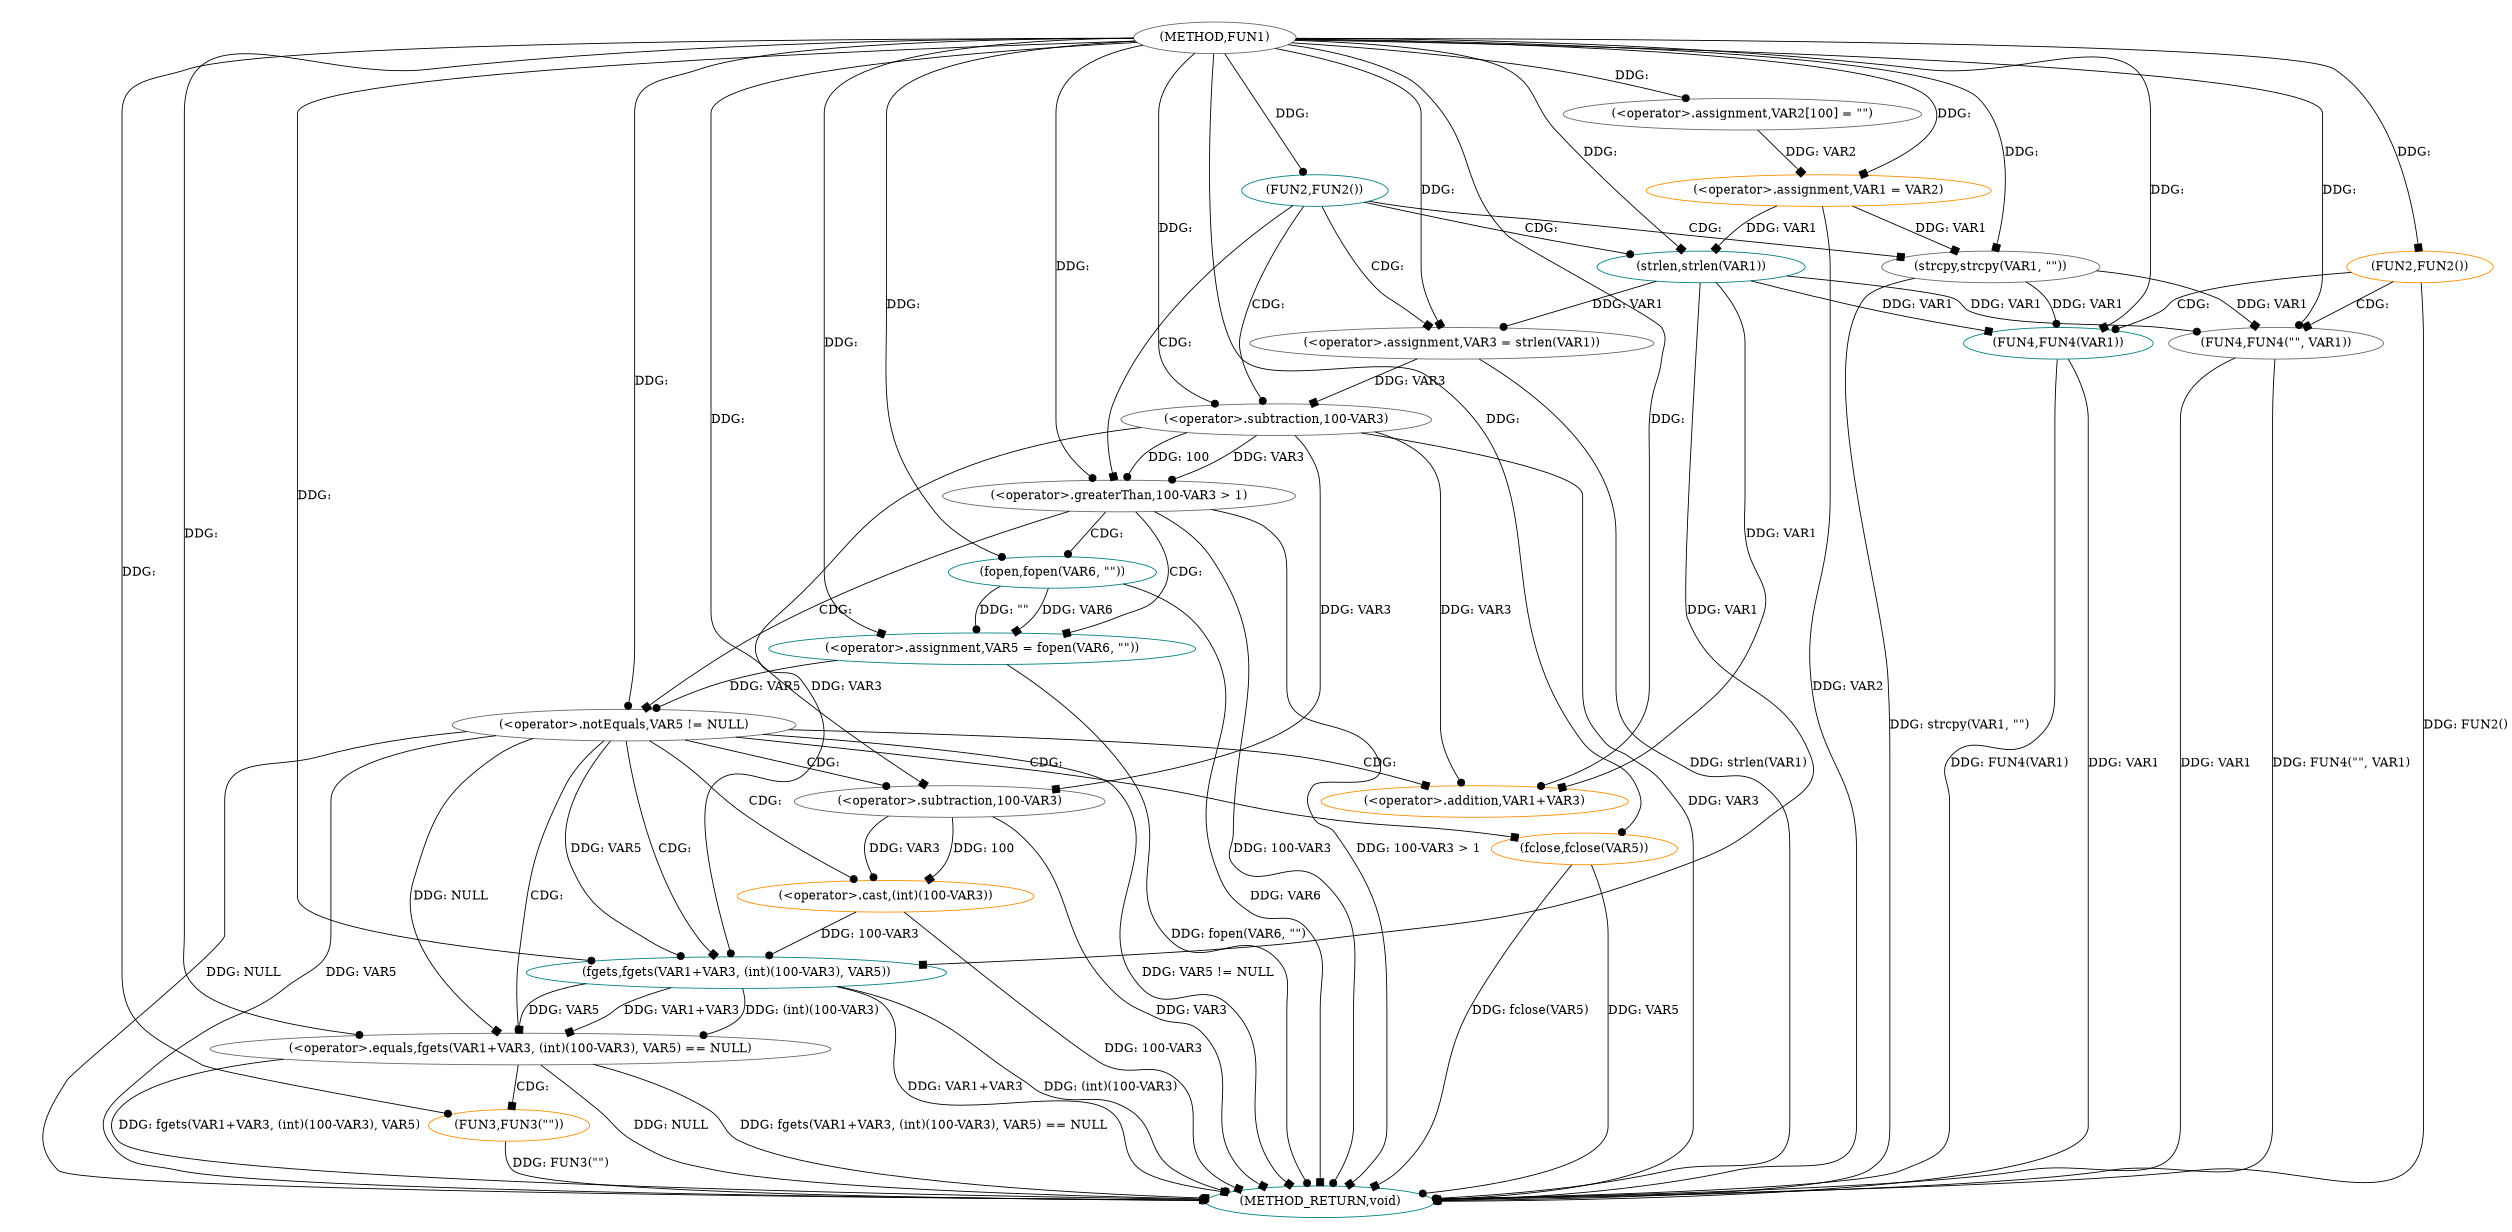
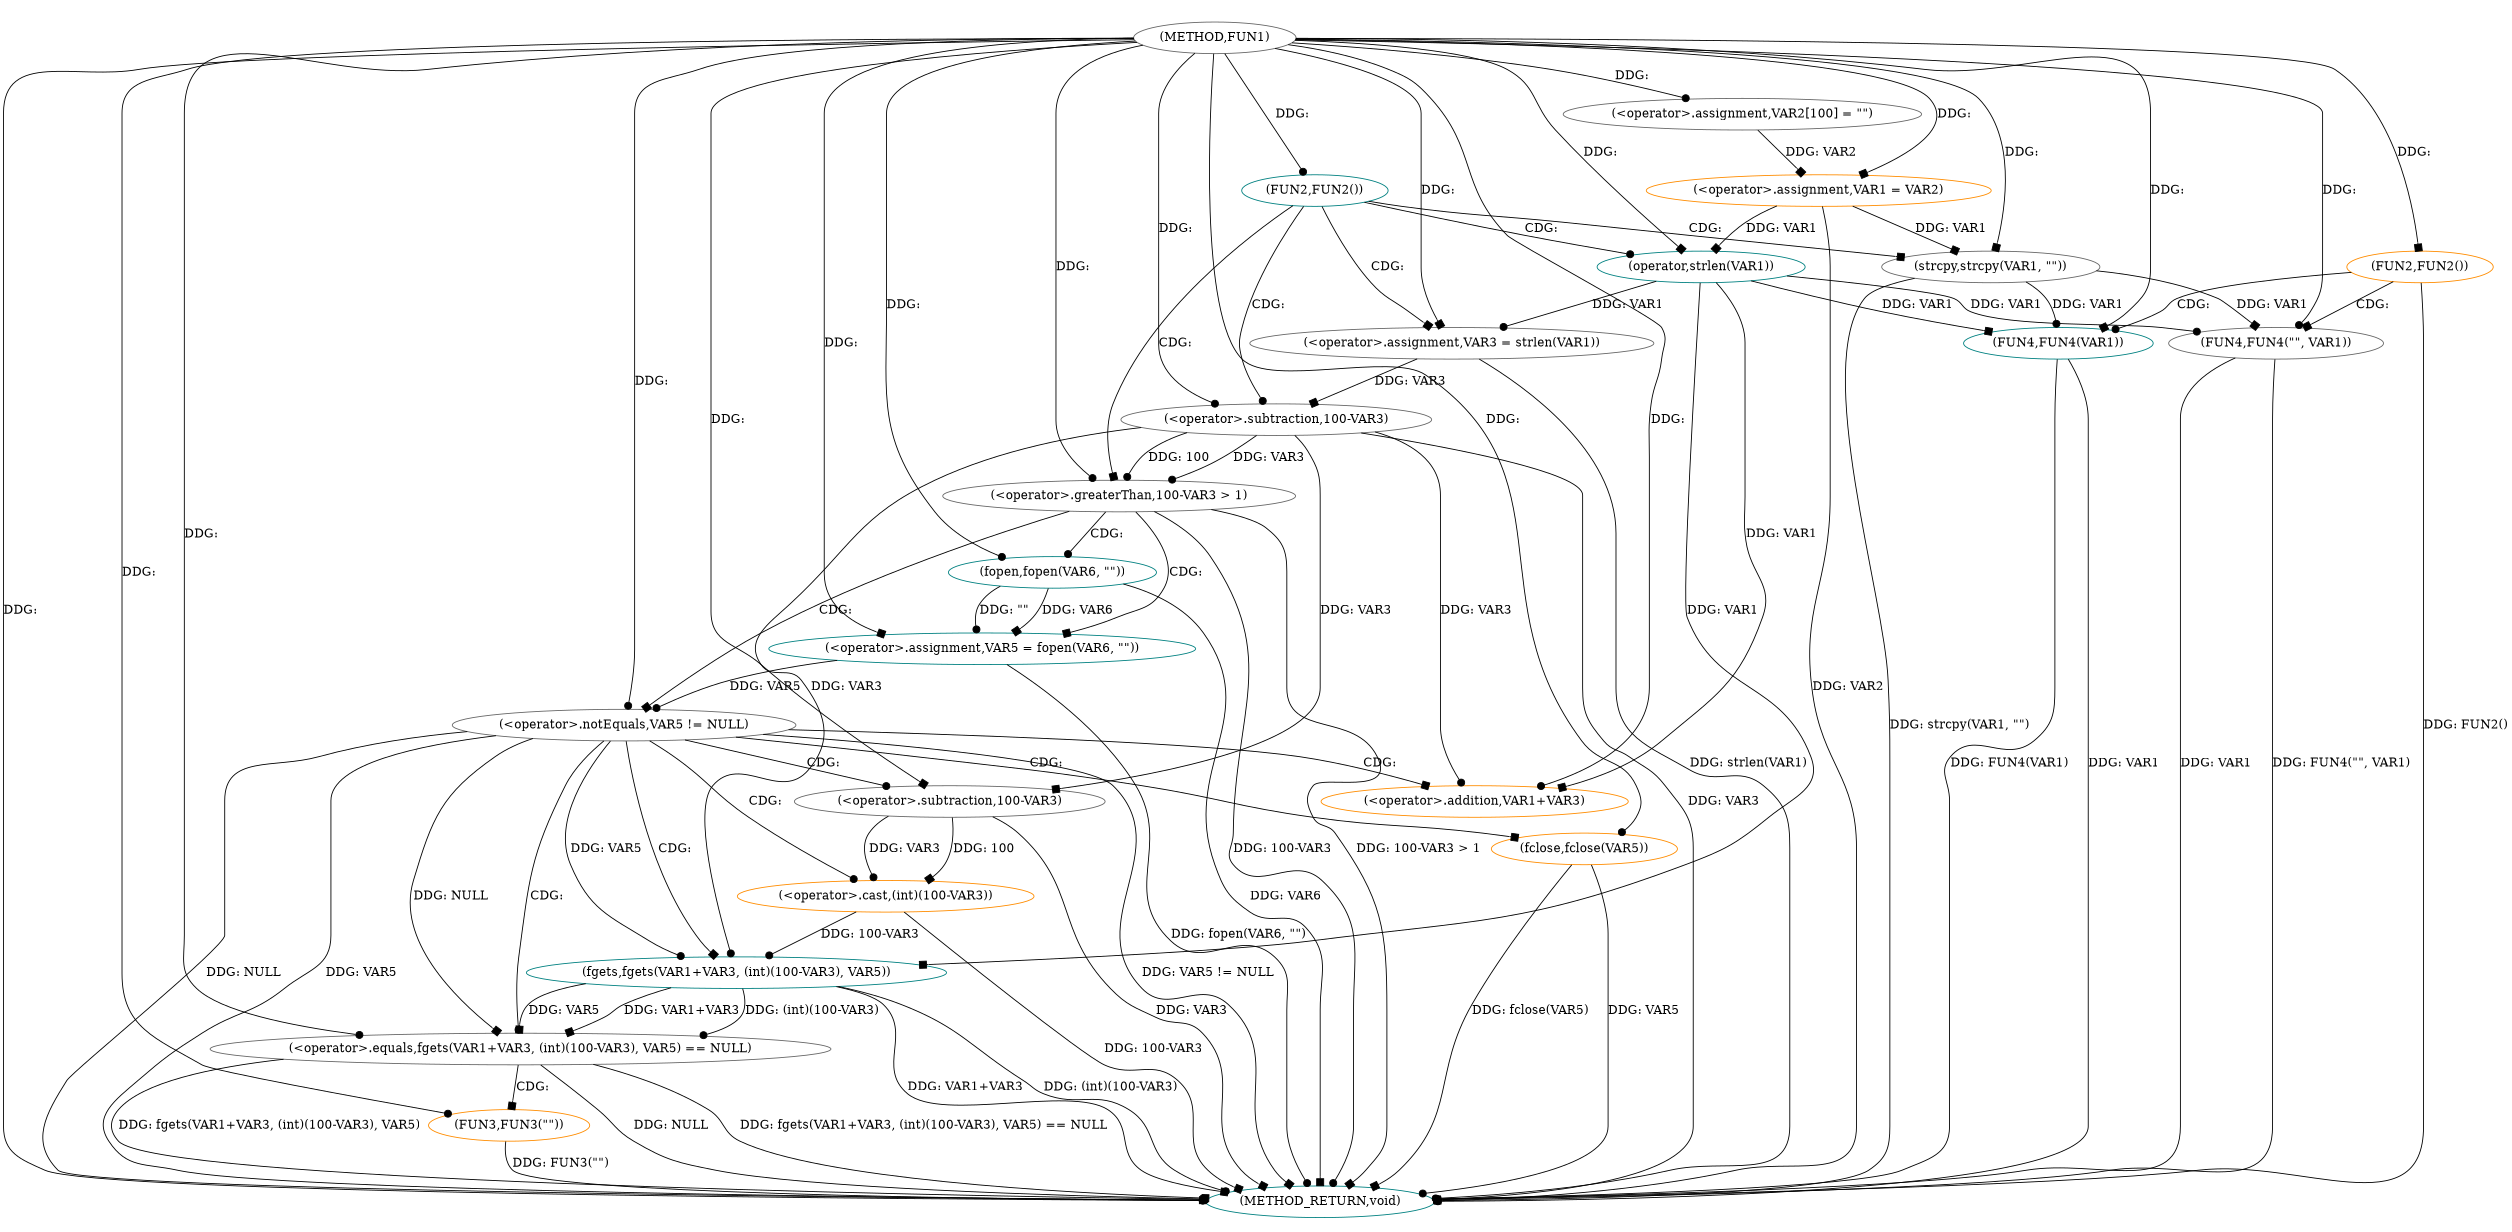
(298, 234) -> (4, 652)
(1701, 267) -> (1701, 267)
